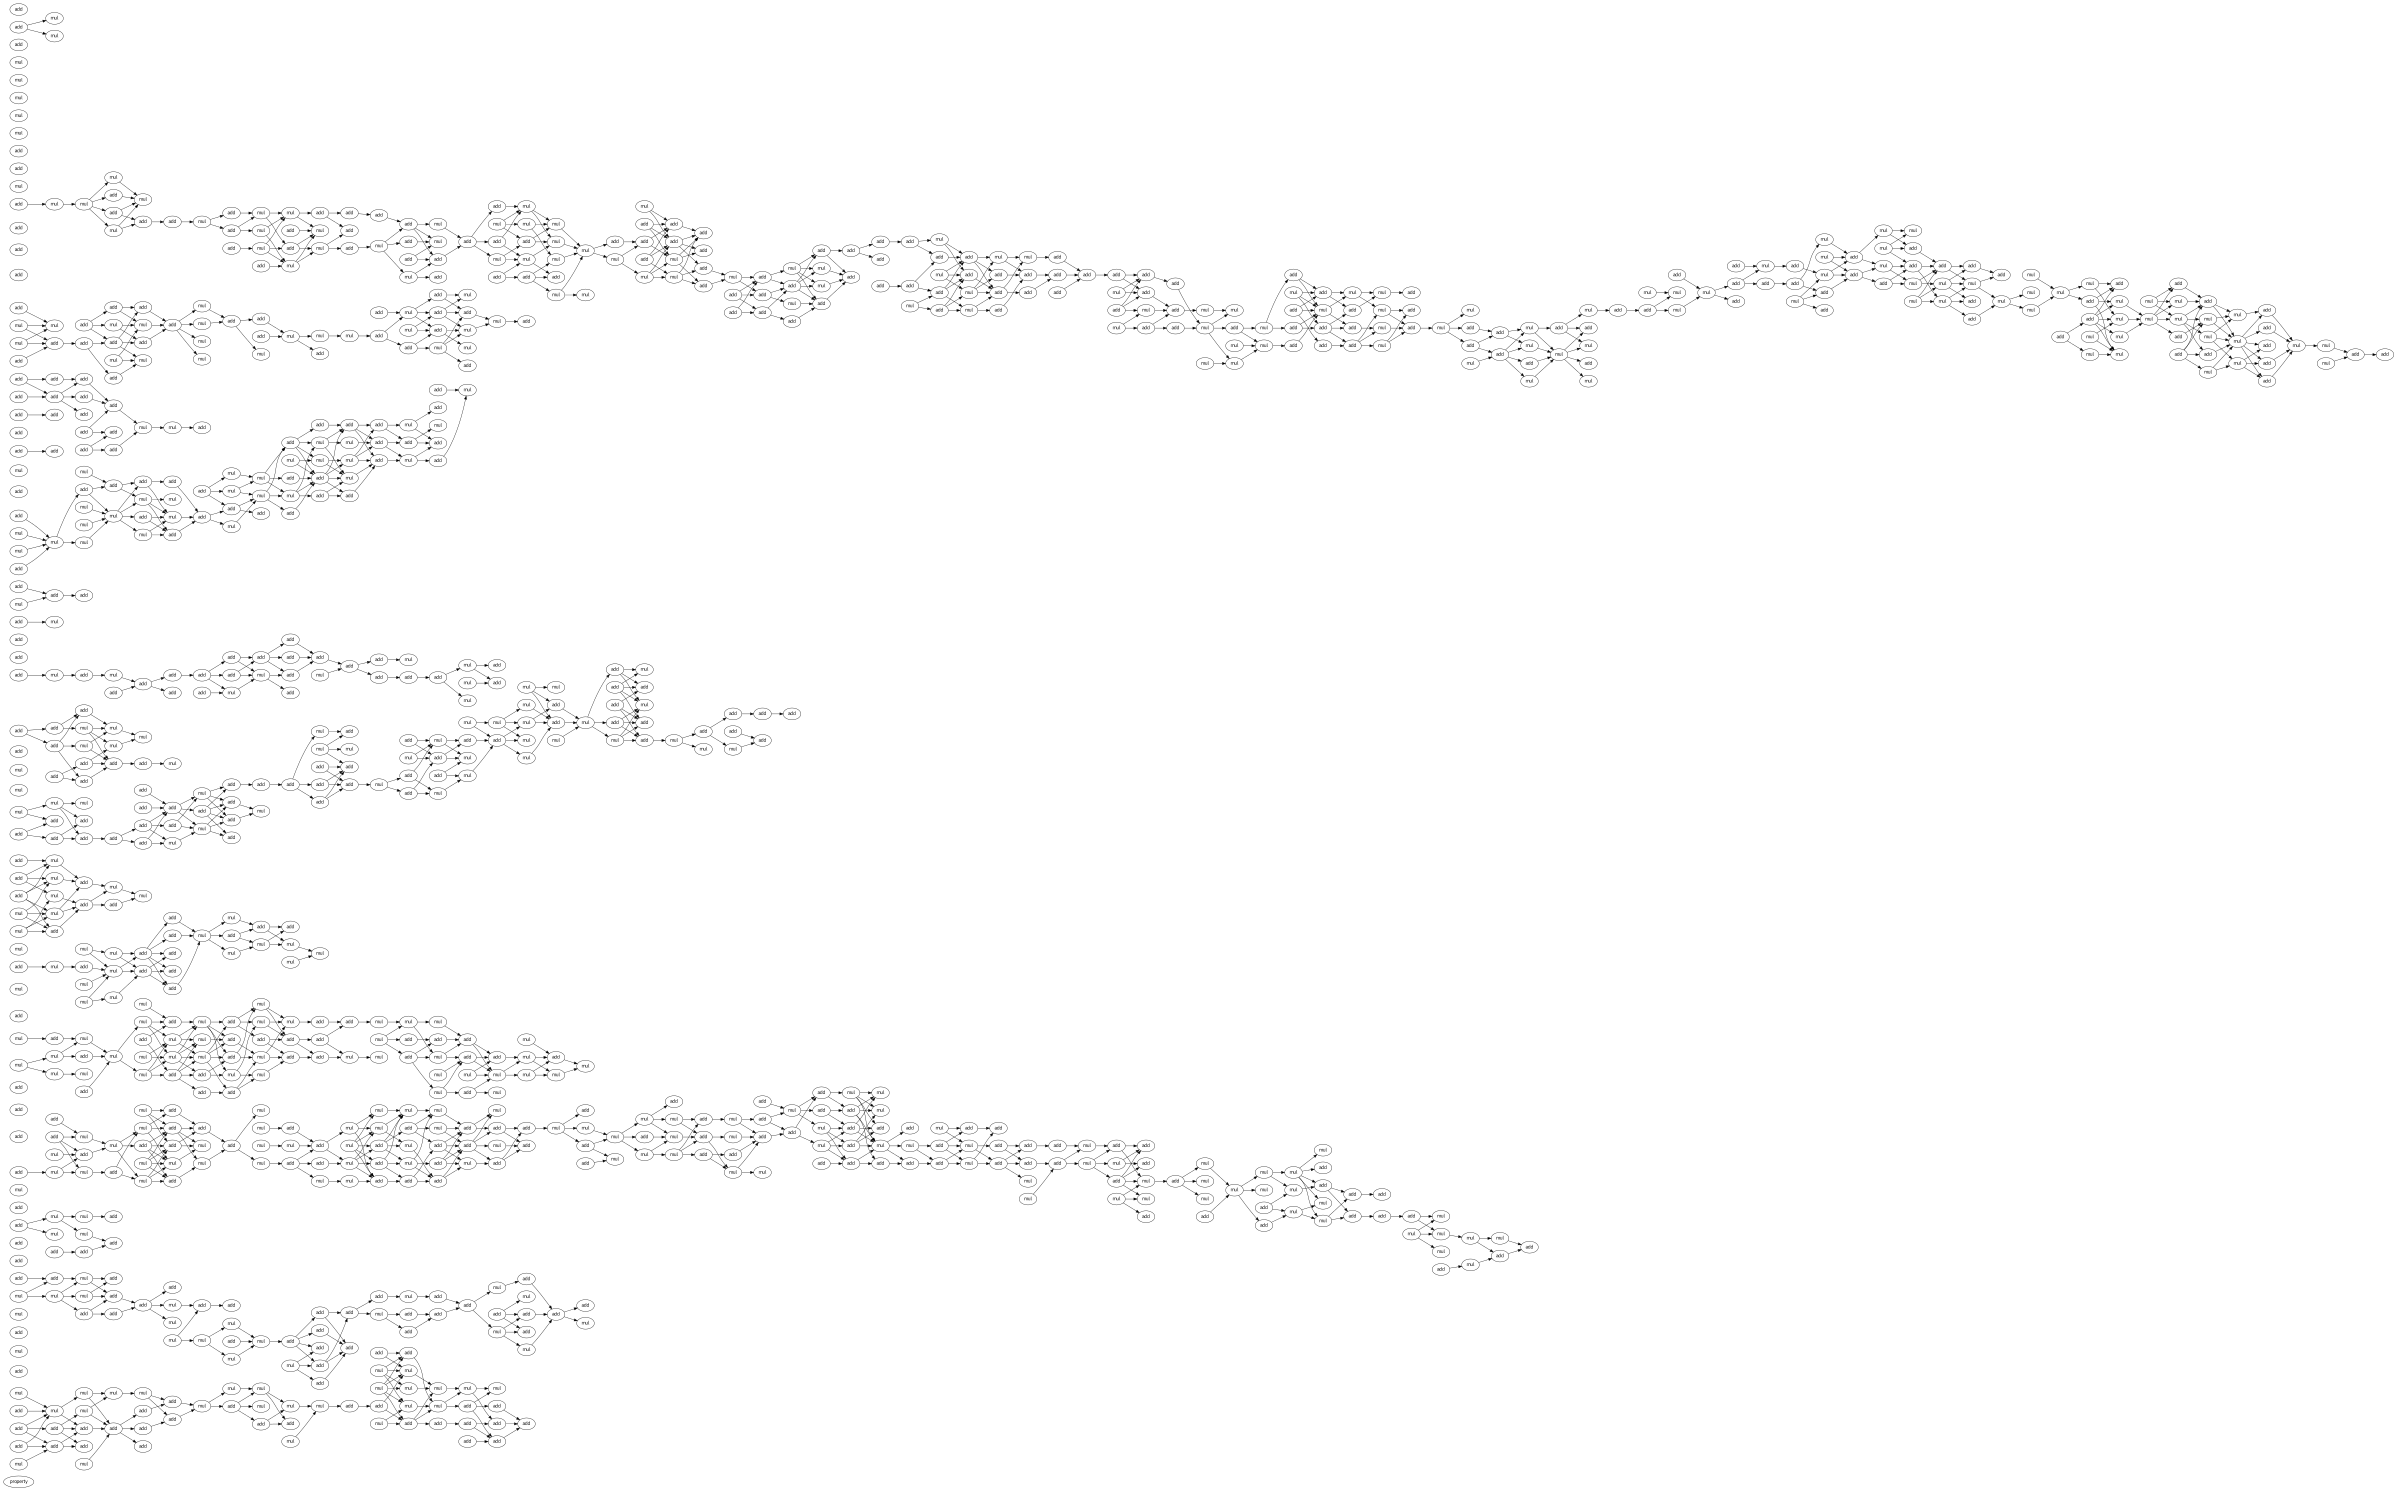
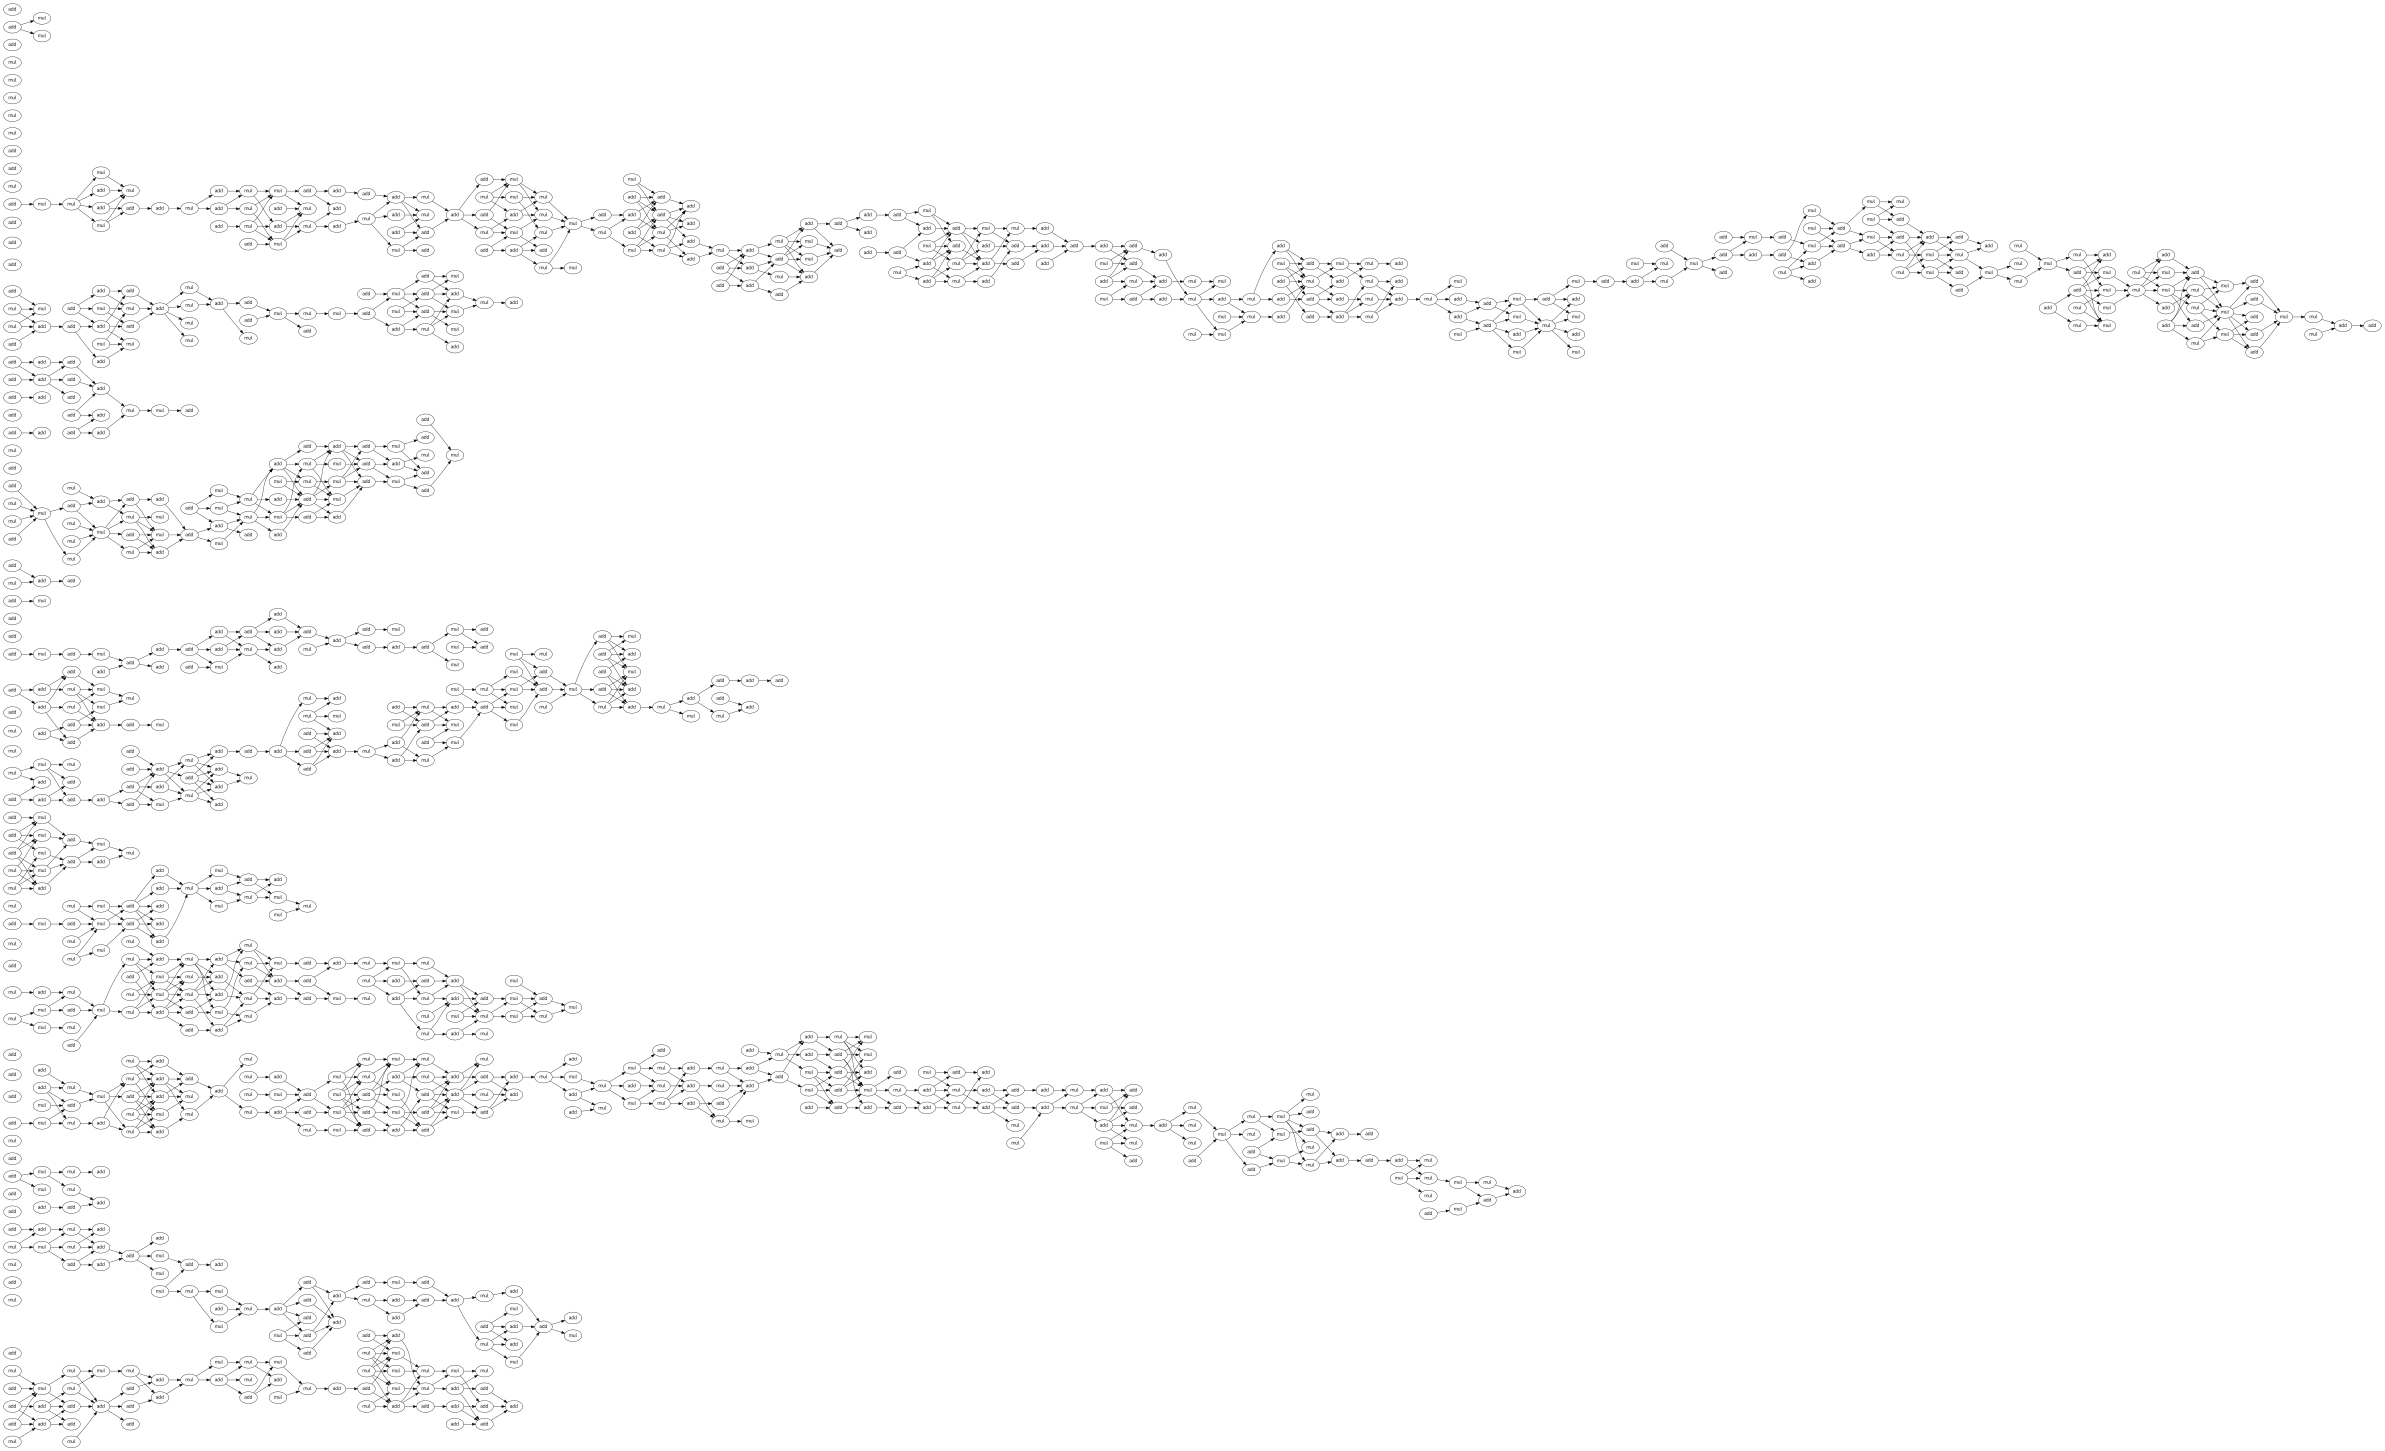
(19, 1482) -> none
